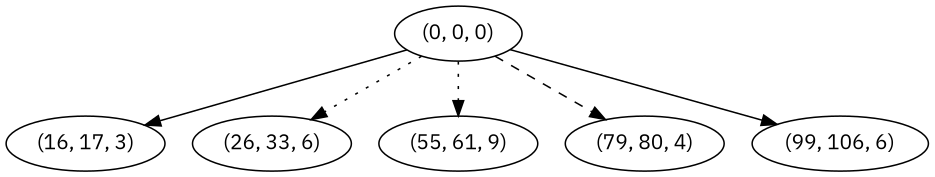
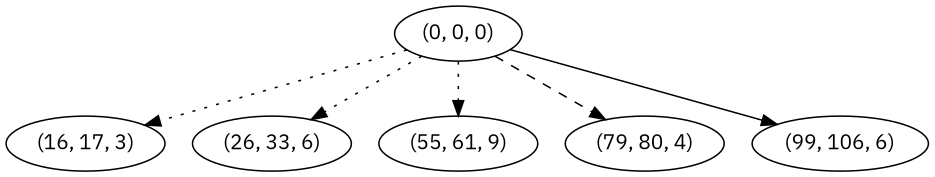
(283, 85) -> (283, 85)
